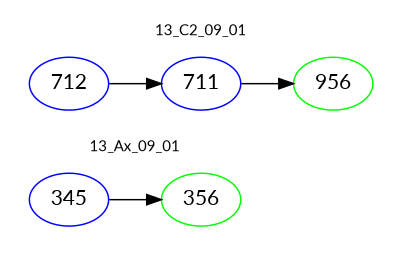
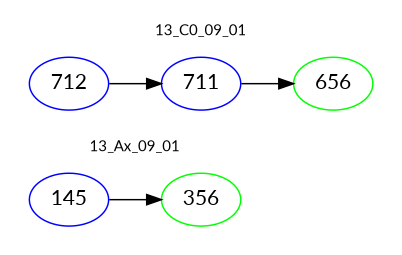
(201, 32) -> (201, 32)
(333, 84) -> (333, 84)
(69, 200) -> (69, 200)
